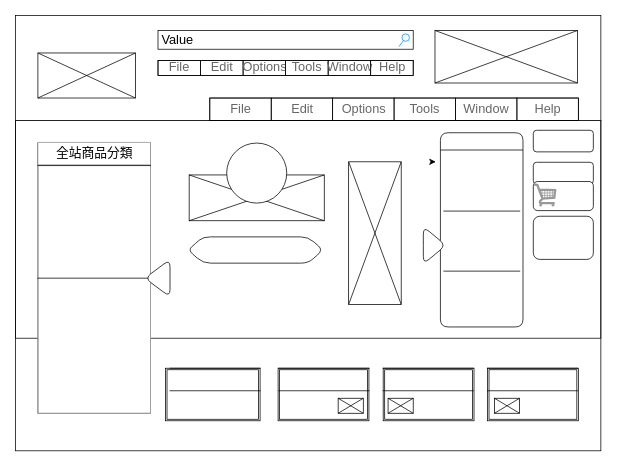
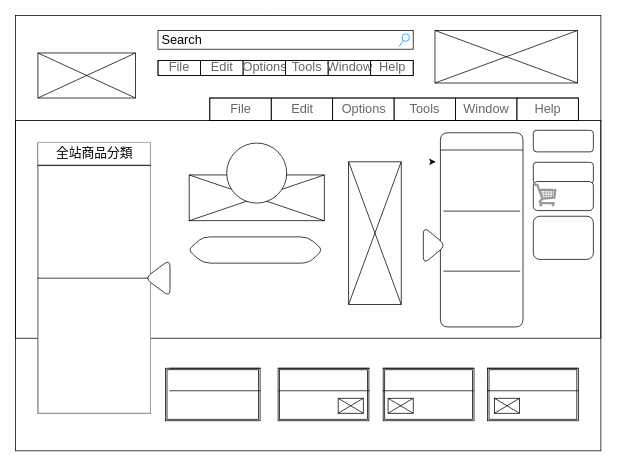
(178, 40) -> (183, 40)
